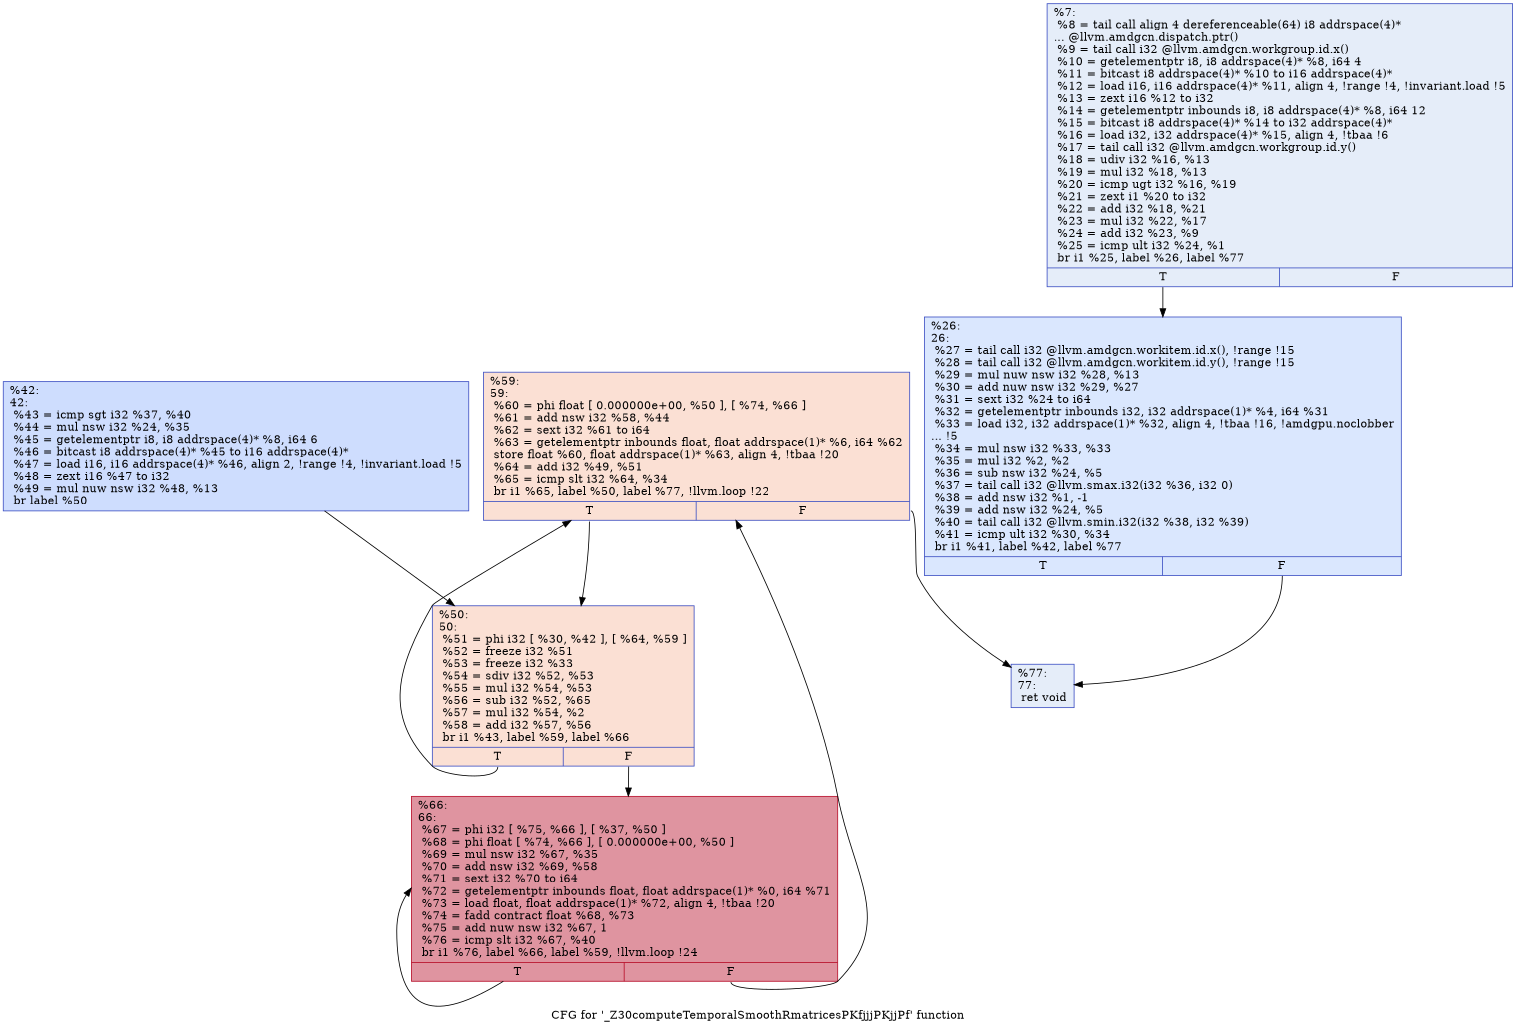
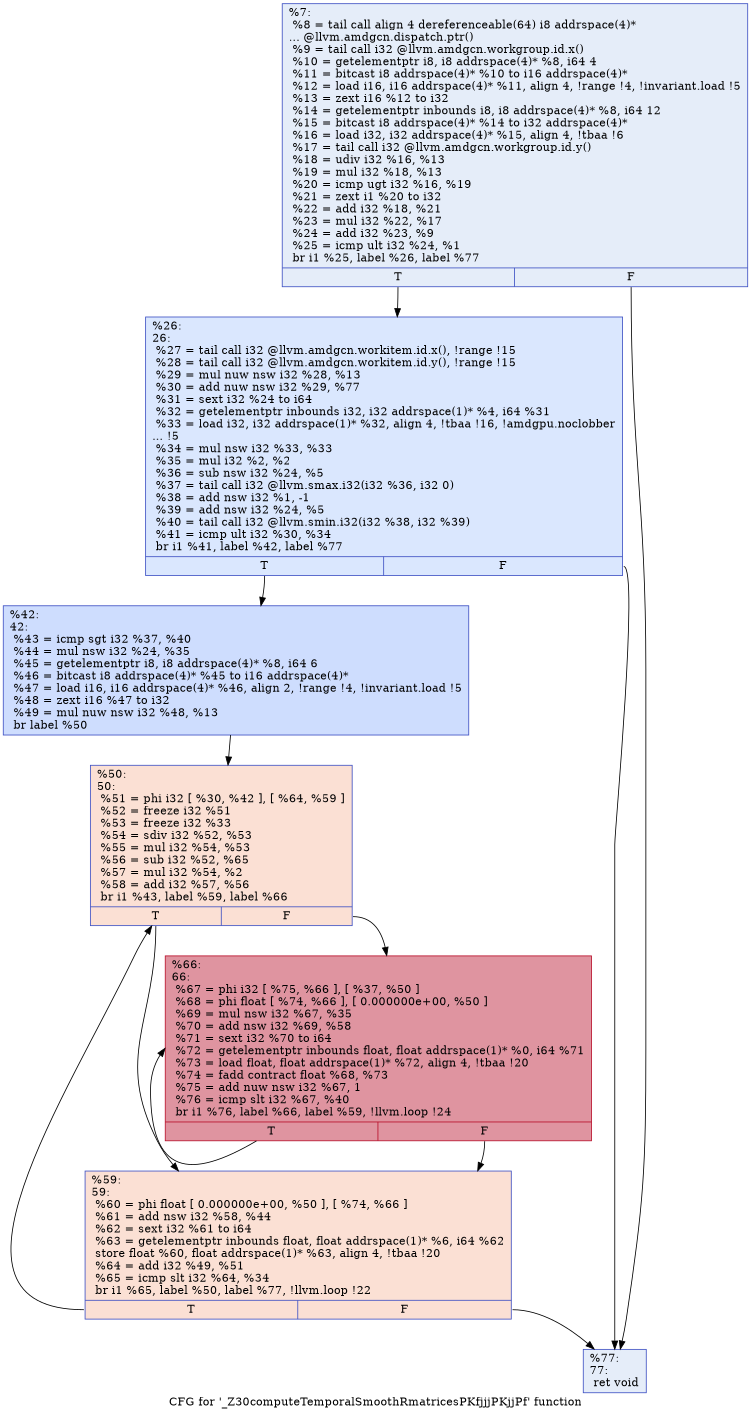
(1035, 387) -> (256, 387)
none -> (264, 587)
none -> (646, 815)
